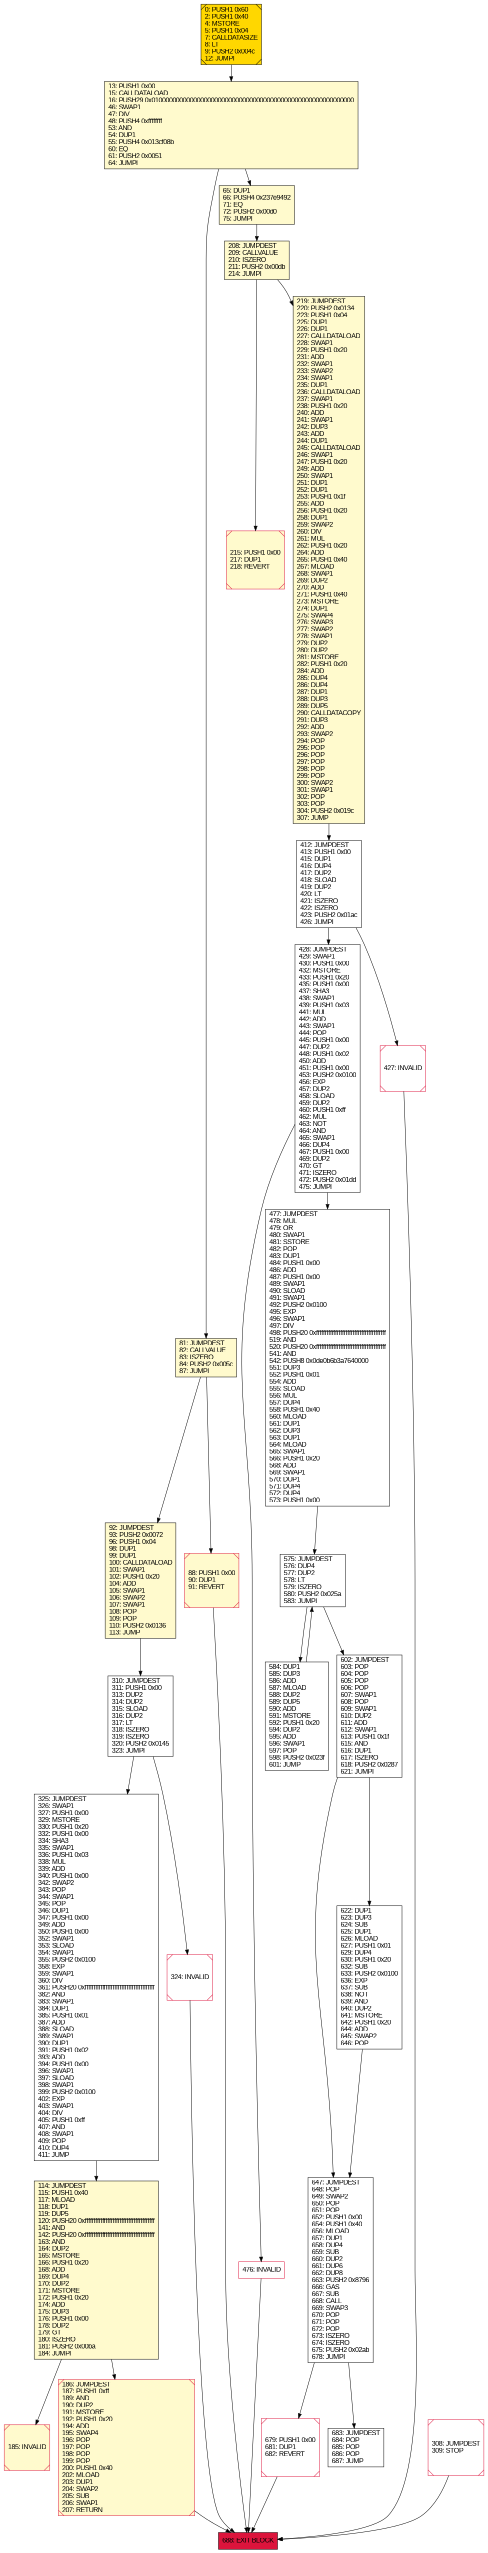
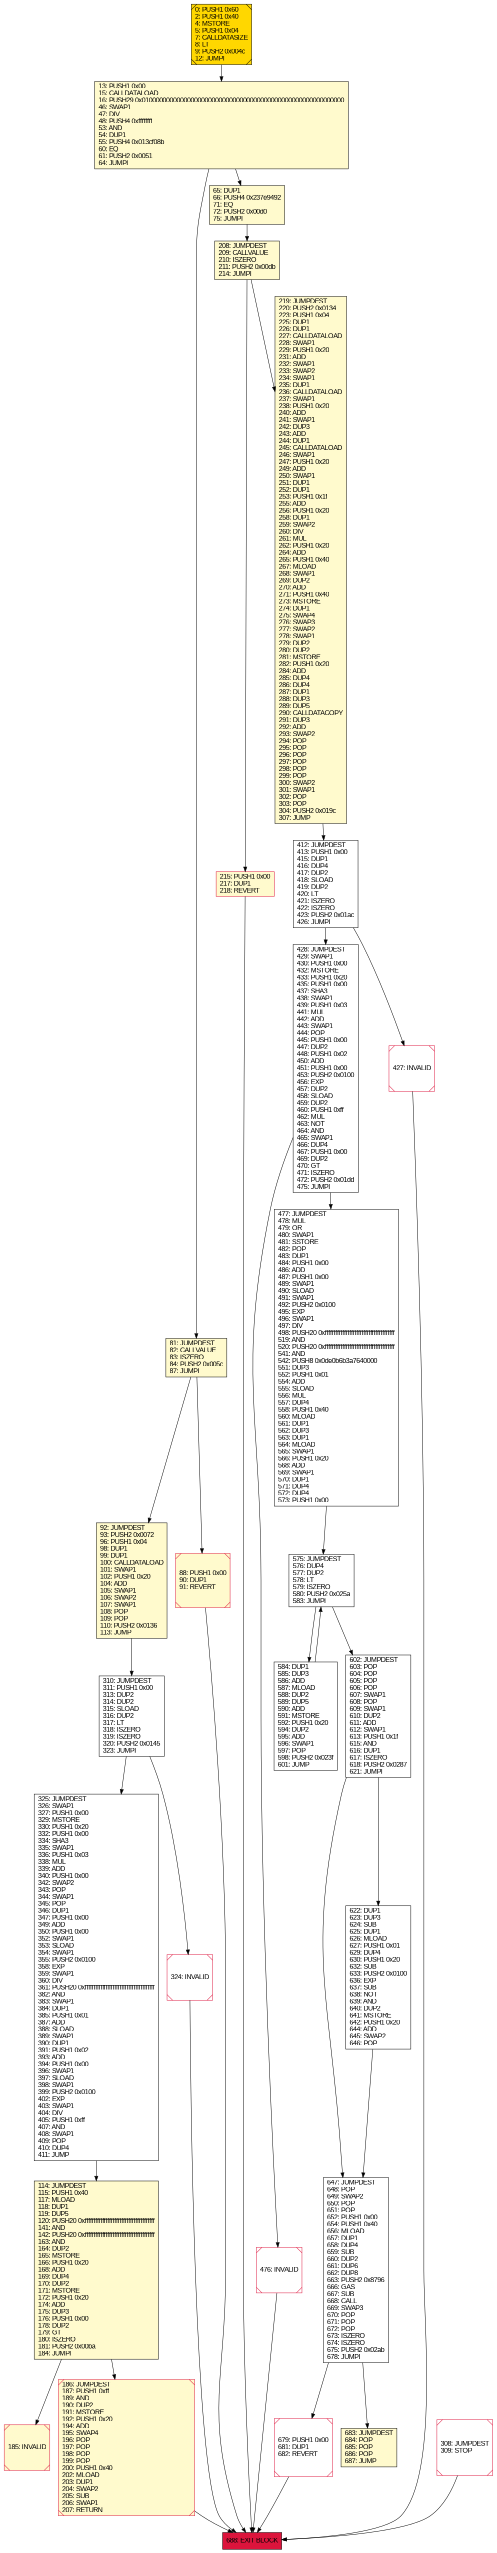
(255, 560) -> (245, 884)
none -> (243, 1712)
(261, 2270) -> (279, 2270)
(356, 2448) -> (369, 2448)
